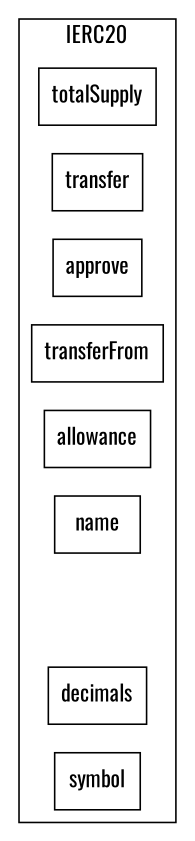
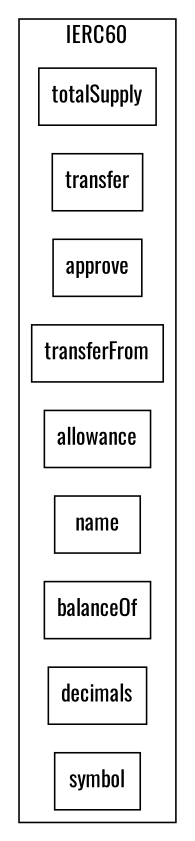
(97, 37) -> (97, 37)
none -> (97, 610)
